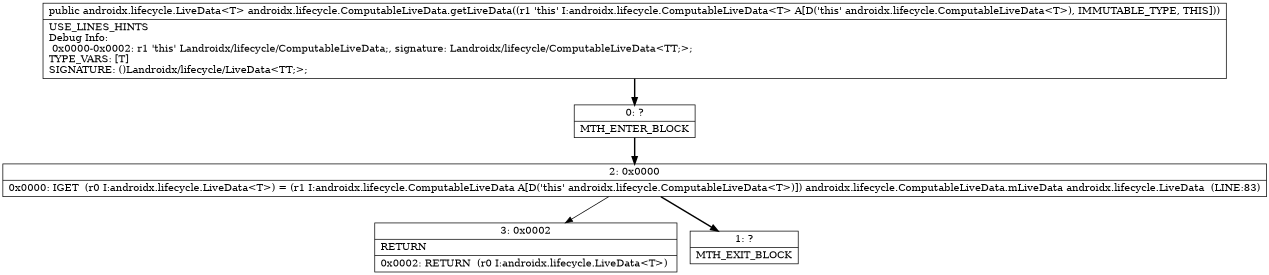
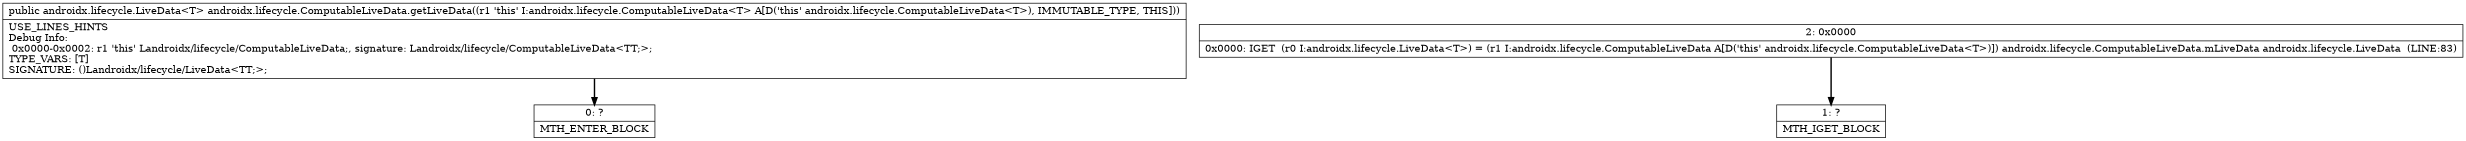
(635, 147) -> none
(526, 247) -> none
(744, 255) -> (1831, 129)
